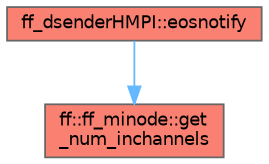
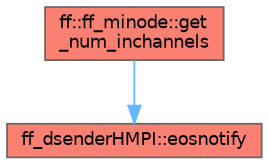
(134, 64) -> (134, 83)
